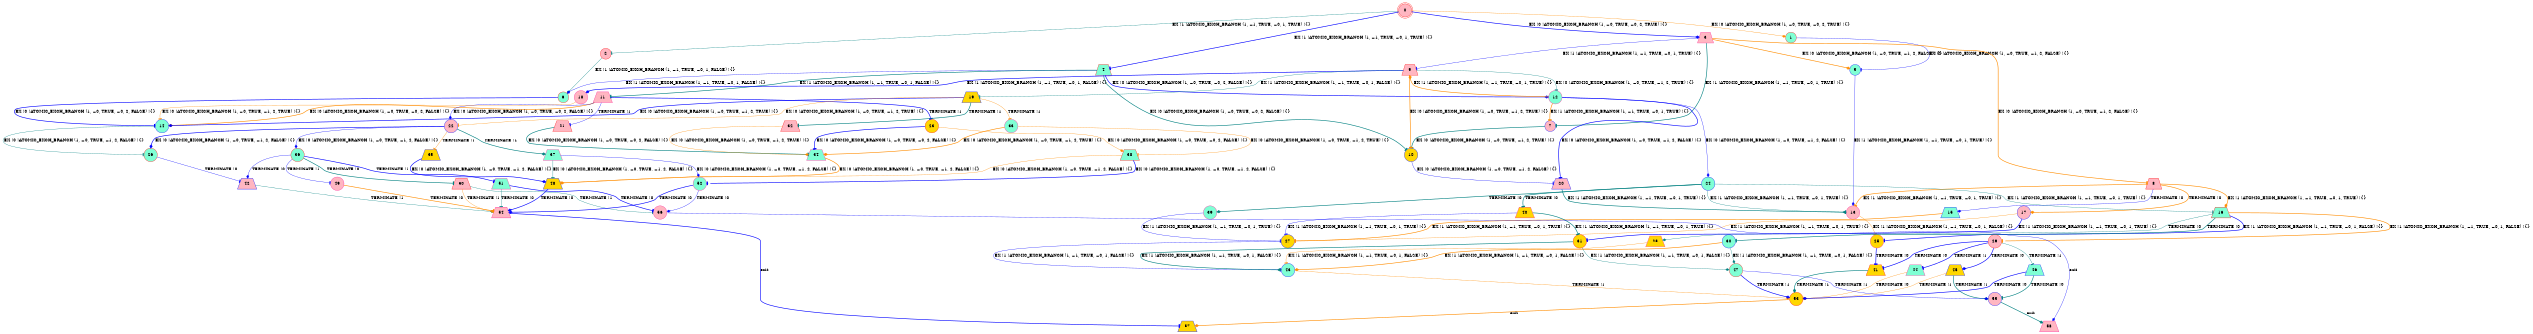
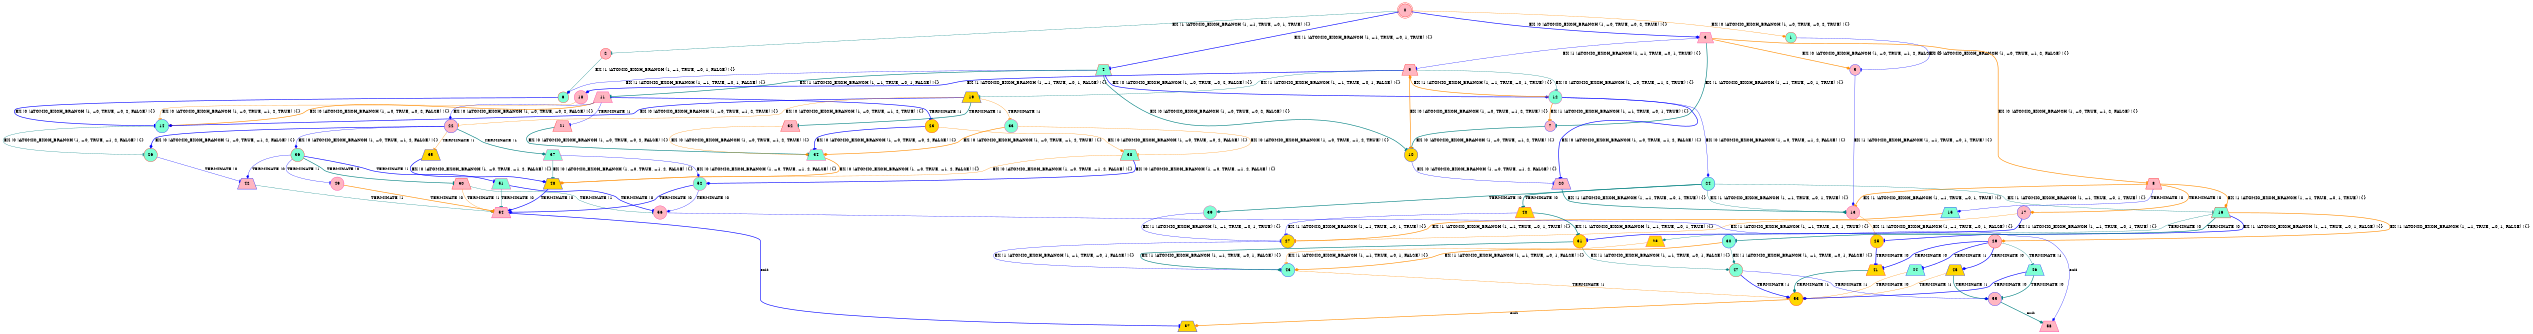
(1855, 70) -> (1855, 70)
(928, 180) -> (928, 180)
(2281, 236) -> (2281, 236)
(1915, 270) -> (1915, 270)
